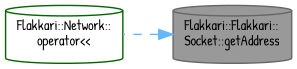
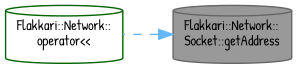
(232, 34) -> (232, 34)
